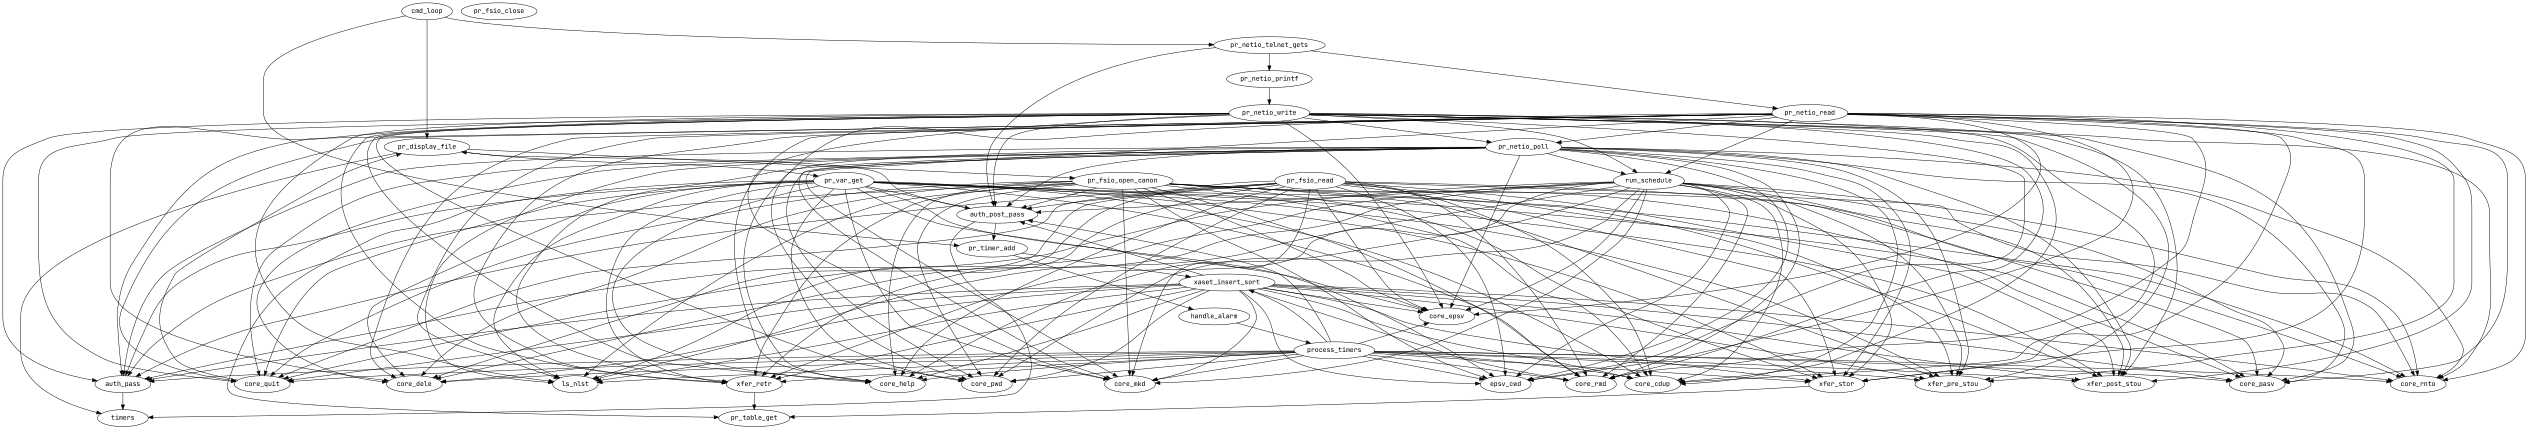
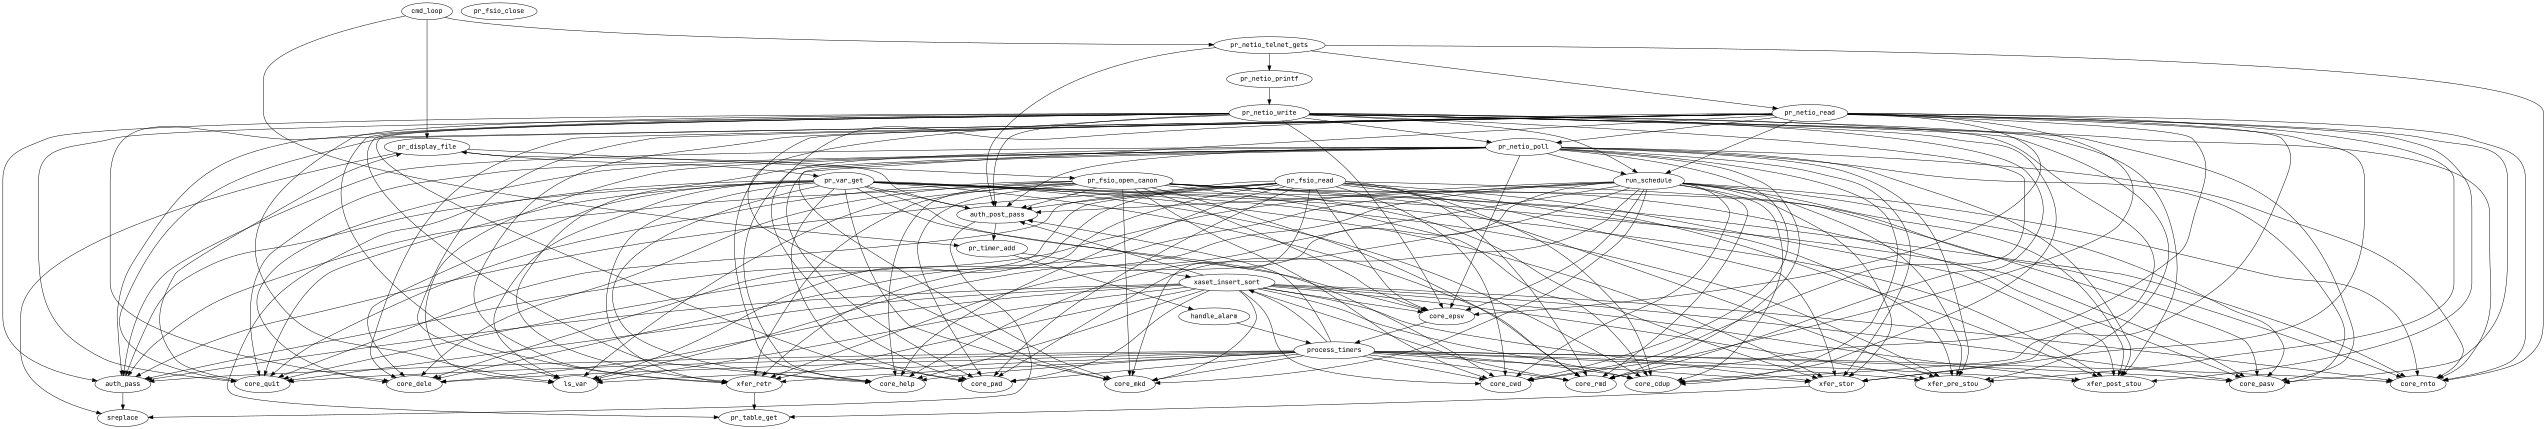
(806, 178) -> none
(2089, 260) -> (2104, 59)
(1395, 333) -> (1393, 332)
(575, 384) -> (575, 384)
(1506, 384) -> (1506, 384)
(123, 418) -> (123, 418)
